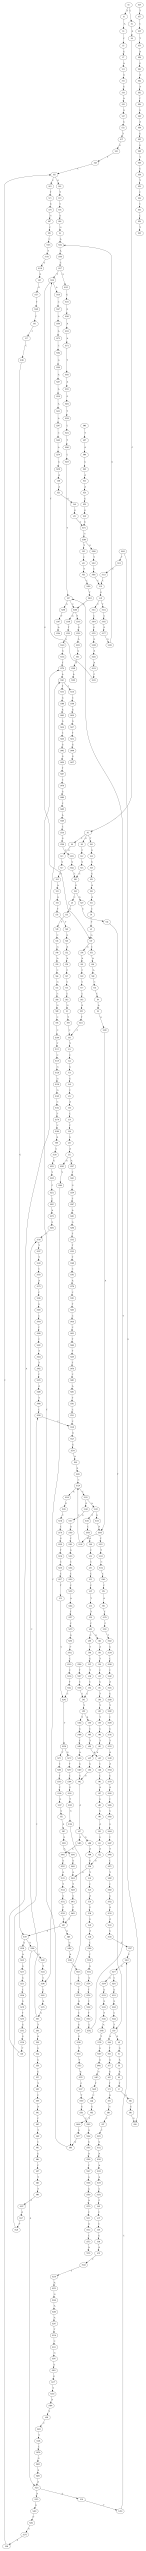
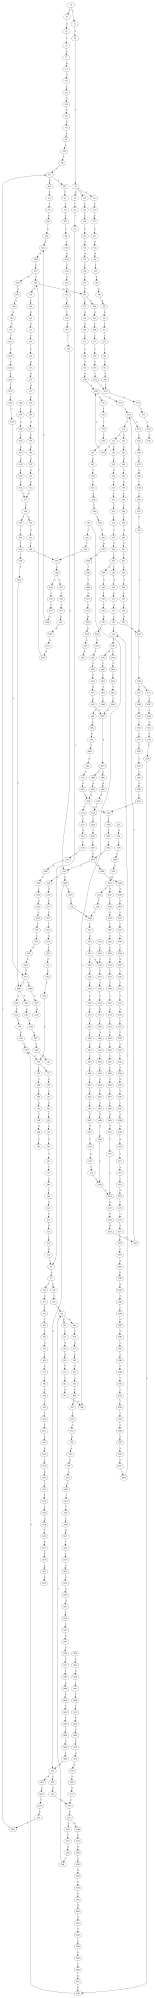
(69, 1090) -> none
none -> (120, 1208)
(52, 1210) -> none
none -> (120, 1448)
(110, 1799) -> none
